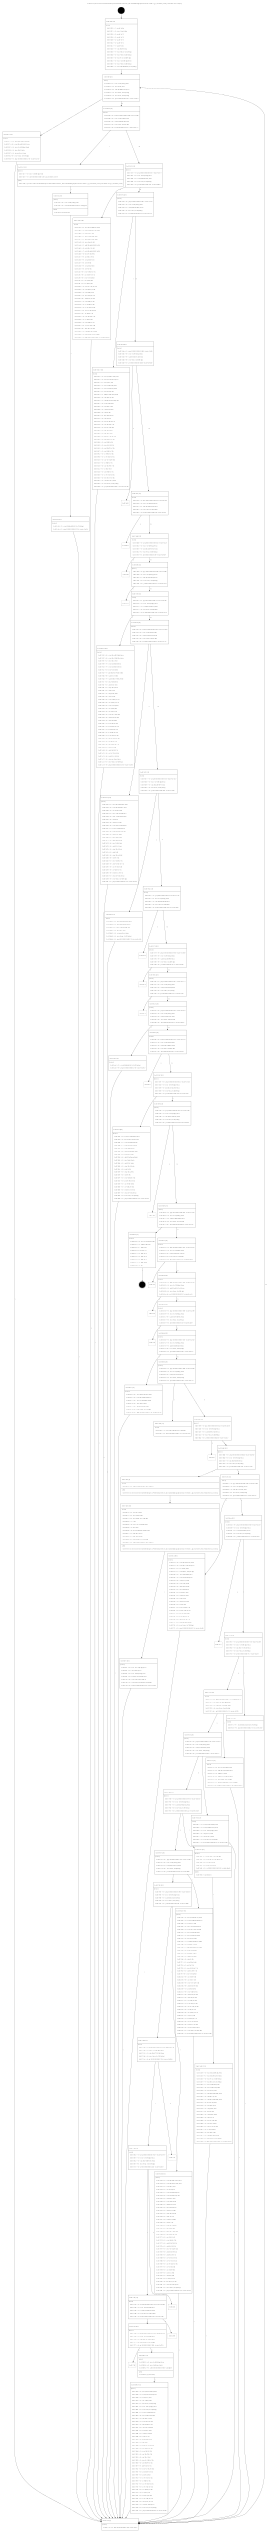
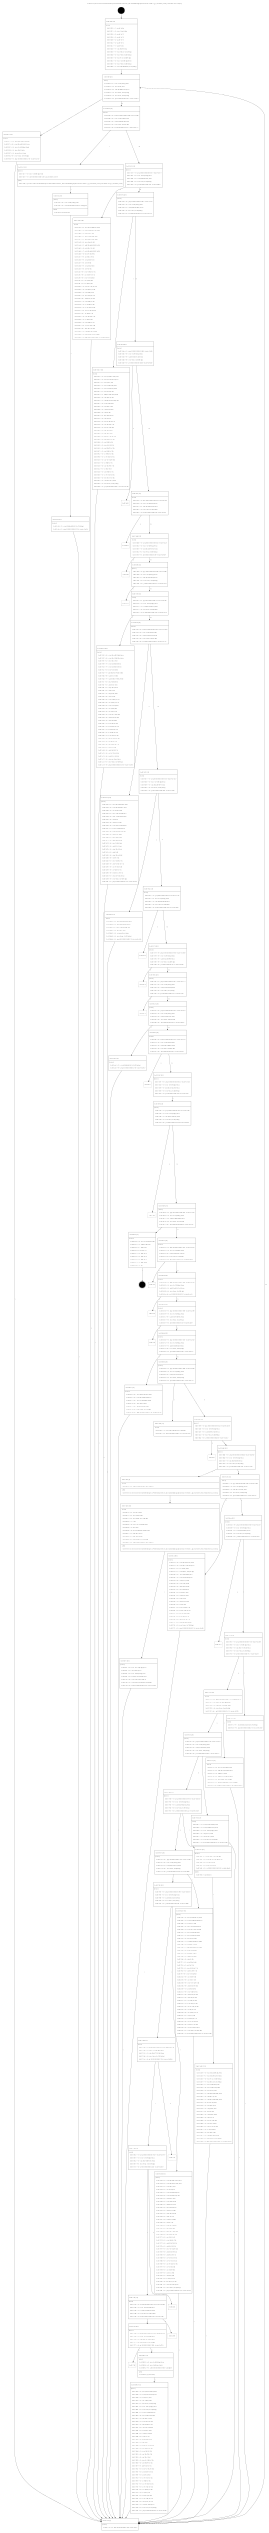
(131, 1164) -> none
